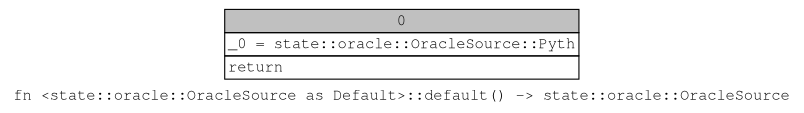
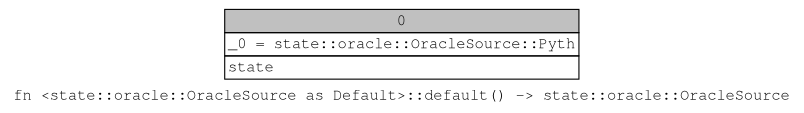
(256, 67) -> (251, 67)
